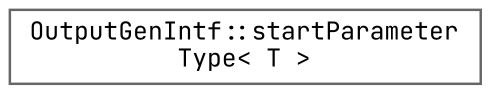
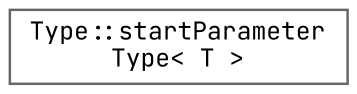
(245, 47) -> (179, 47)
